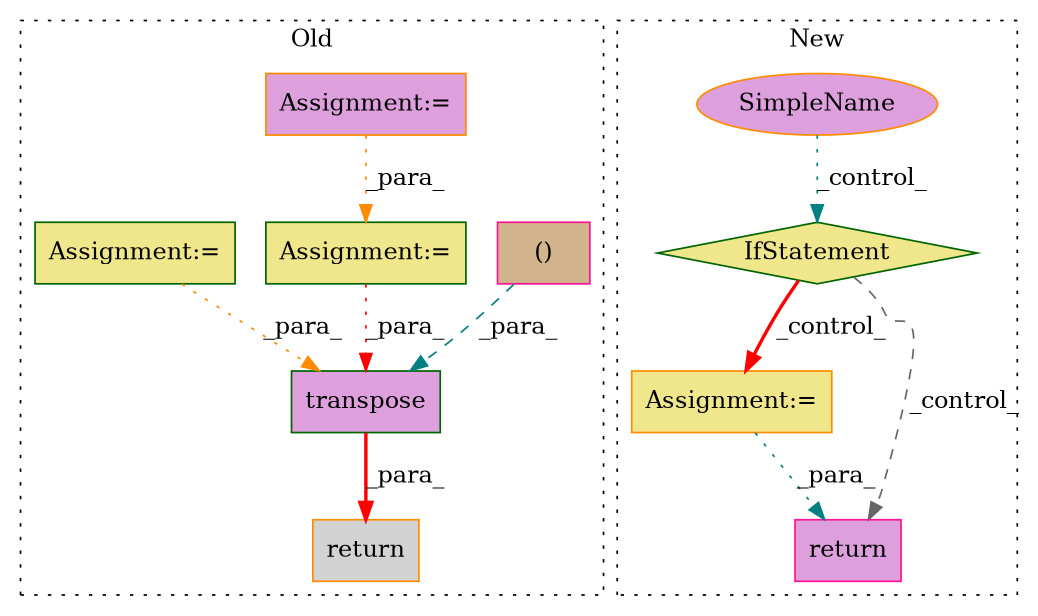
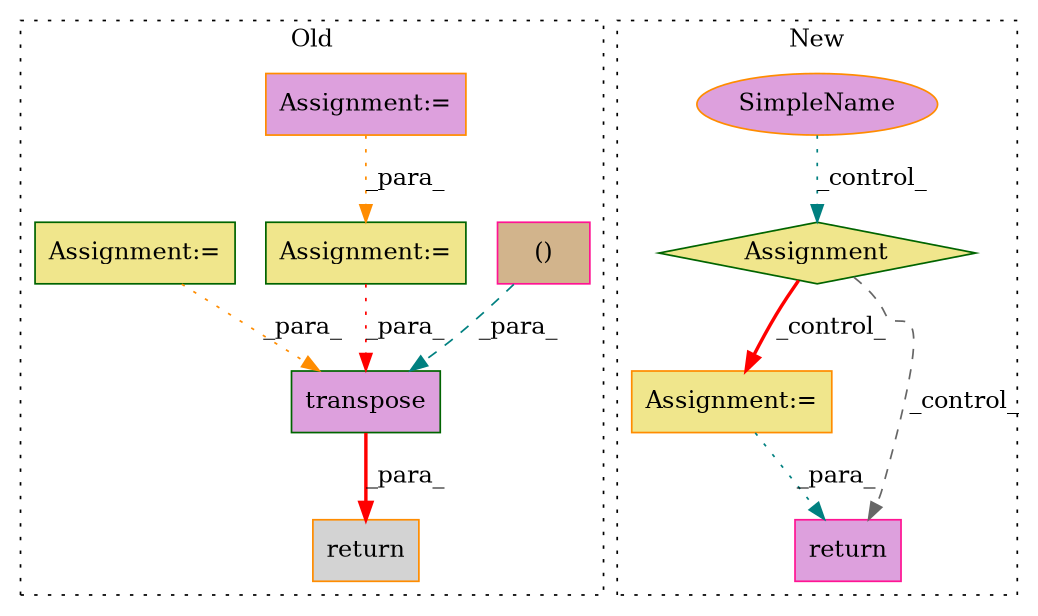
(817, 253) -> (817, 253)
